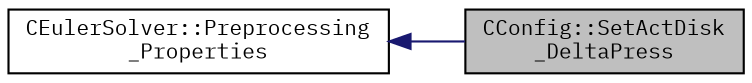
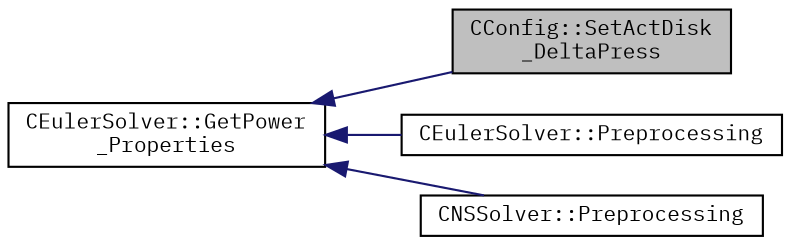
(199, 41) -> (167, 135)
none -> (592, 135)
none -> (592, 216)
